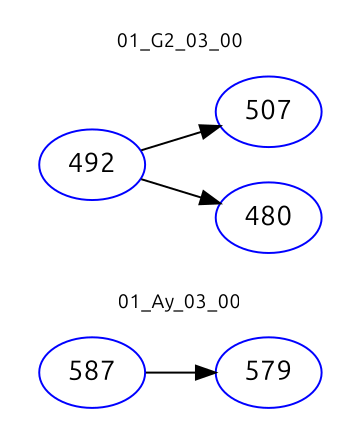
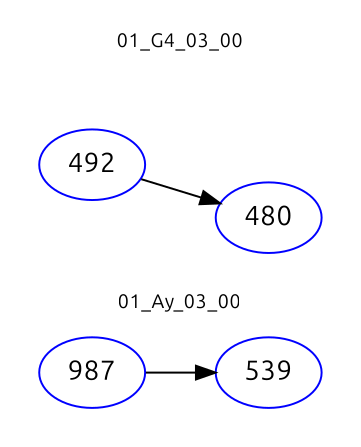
(180, 42) -> (180, 42)
(269, 112) -> none
(92, 373) -> (92, 373)
(269, 373) -> (269, 373)
